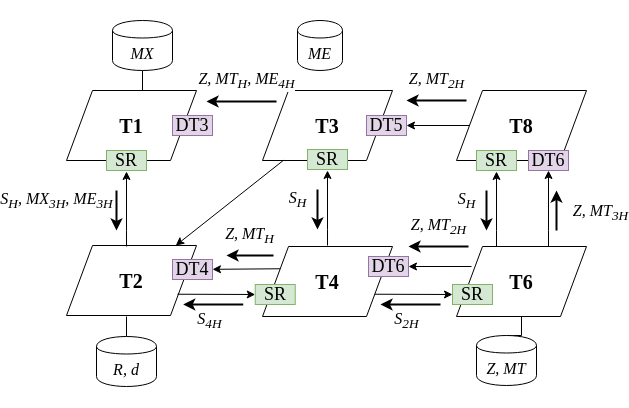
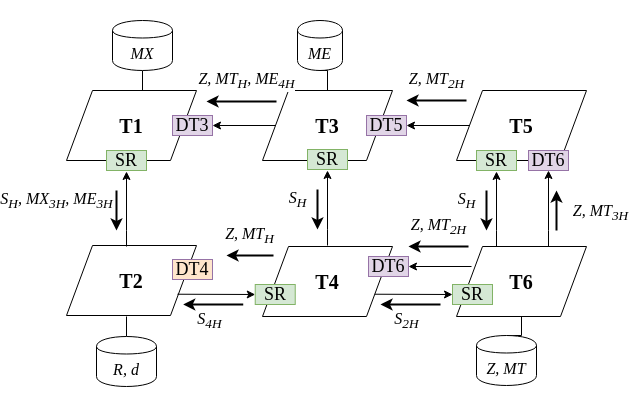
none -> (328, 80)
(522, 126) -> (522, 126)
(232, 201) -> (247, 126)
(250, 269) -> none
(193, 270) -> (193, 270)
